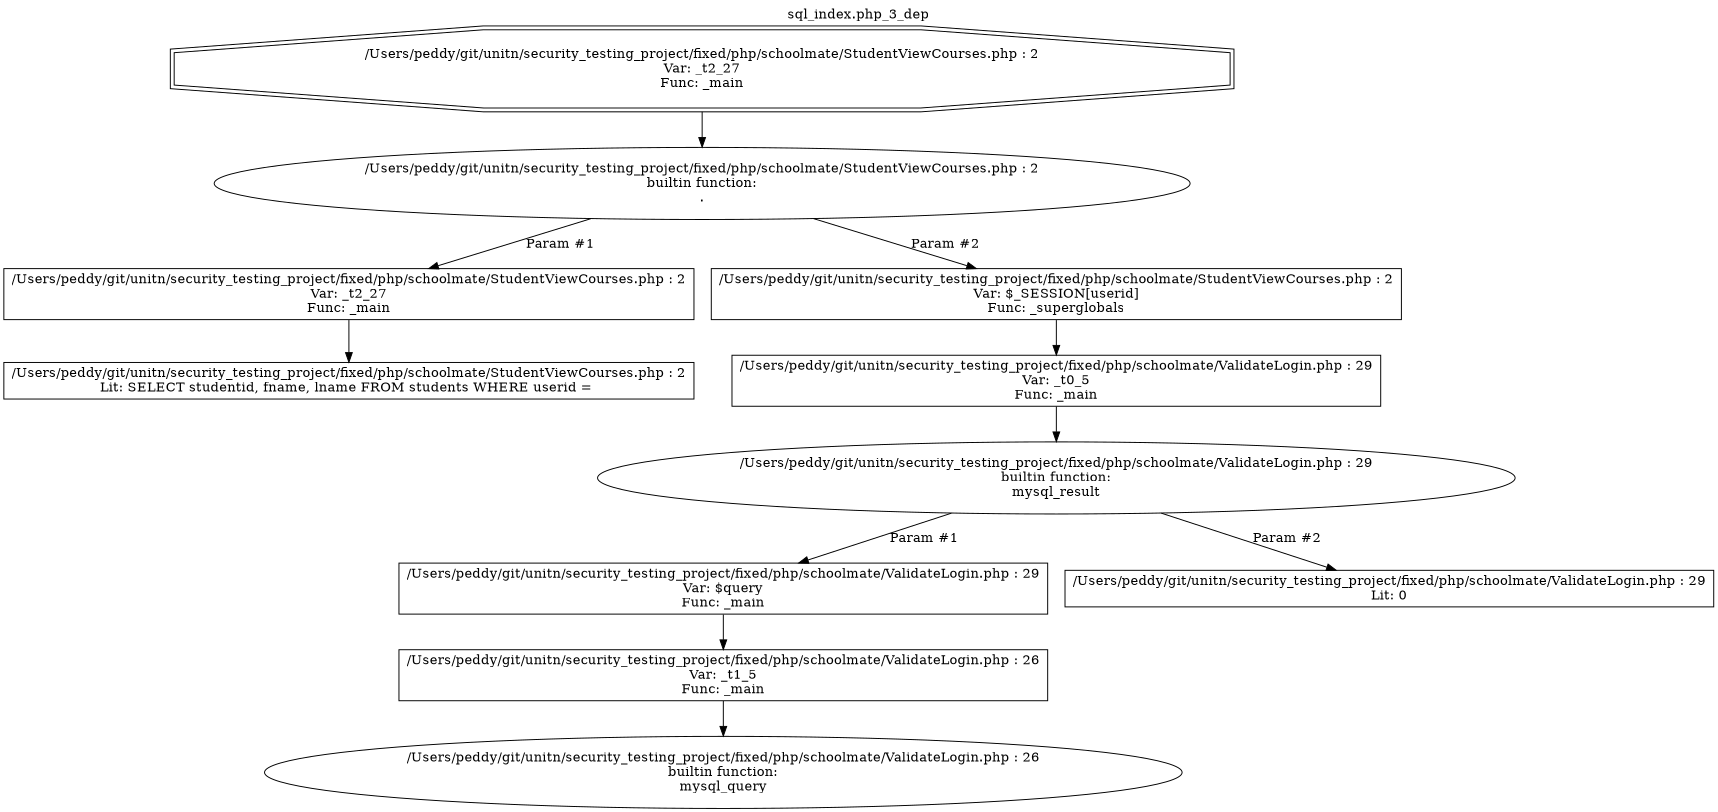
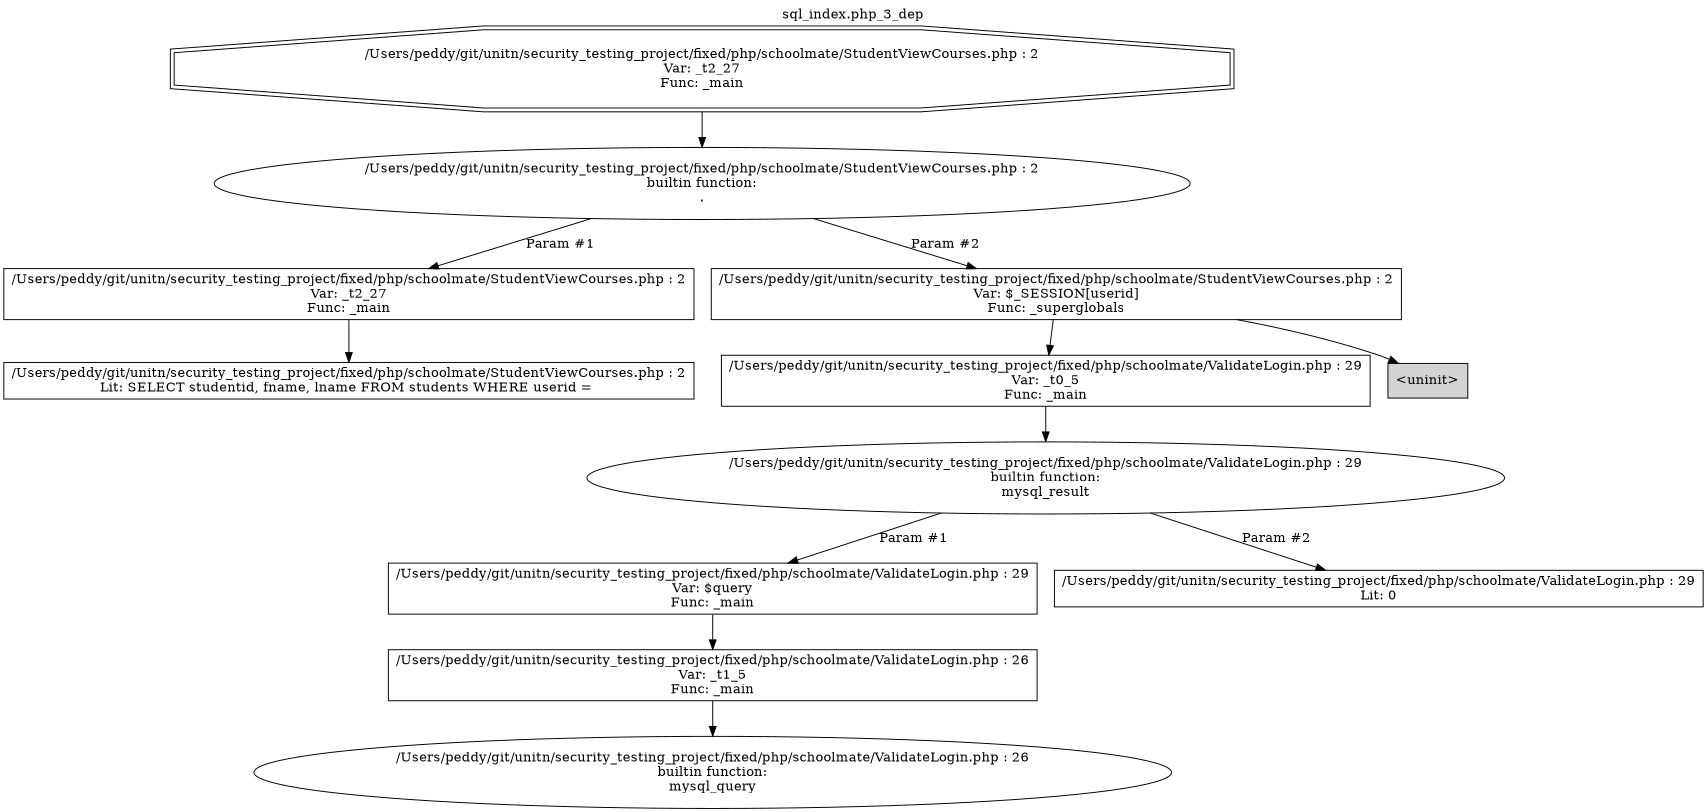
none -> (1428, 381)
